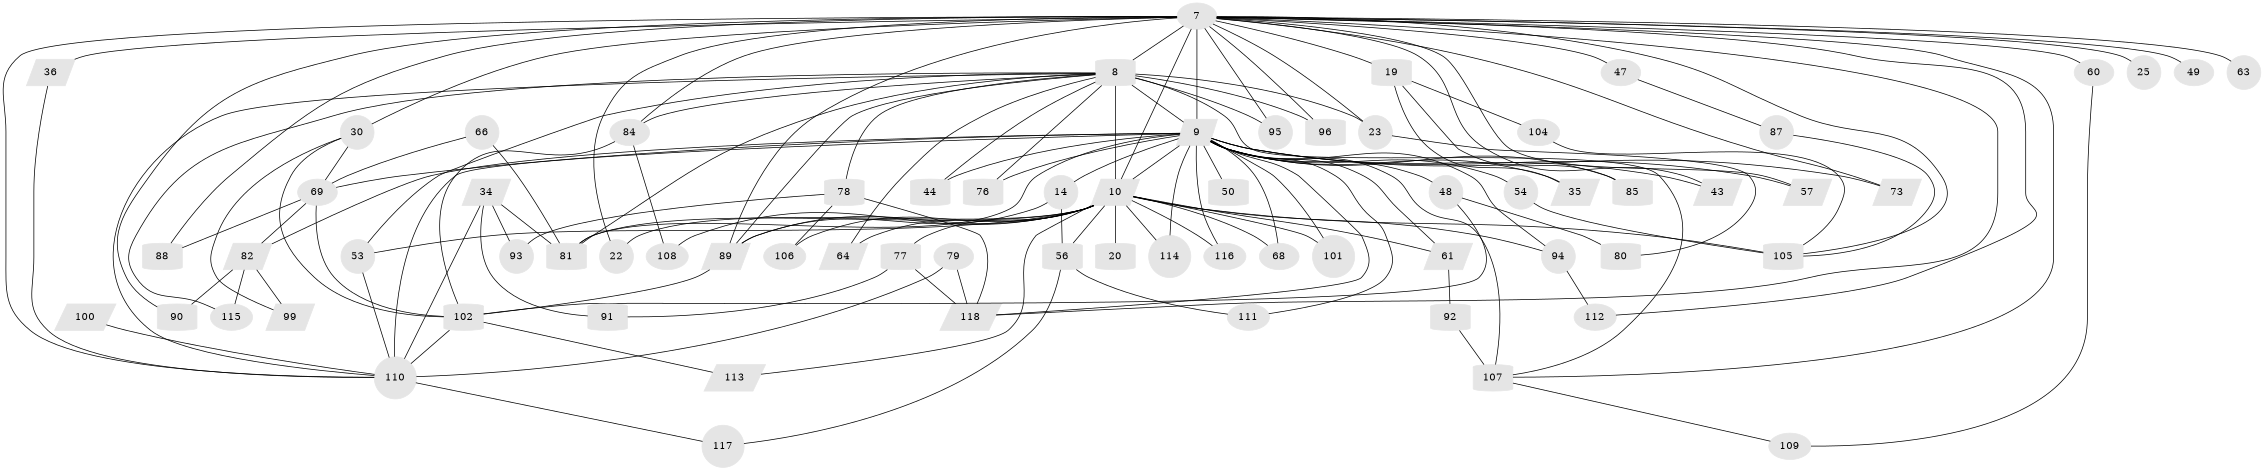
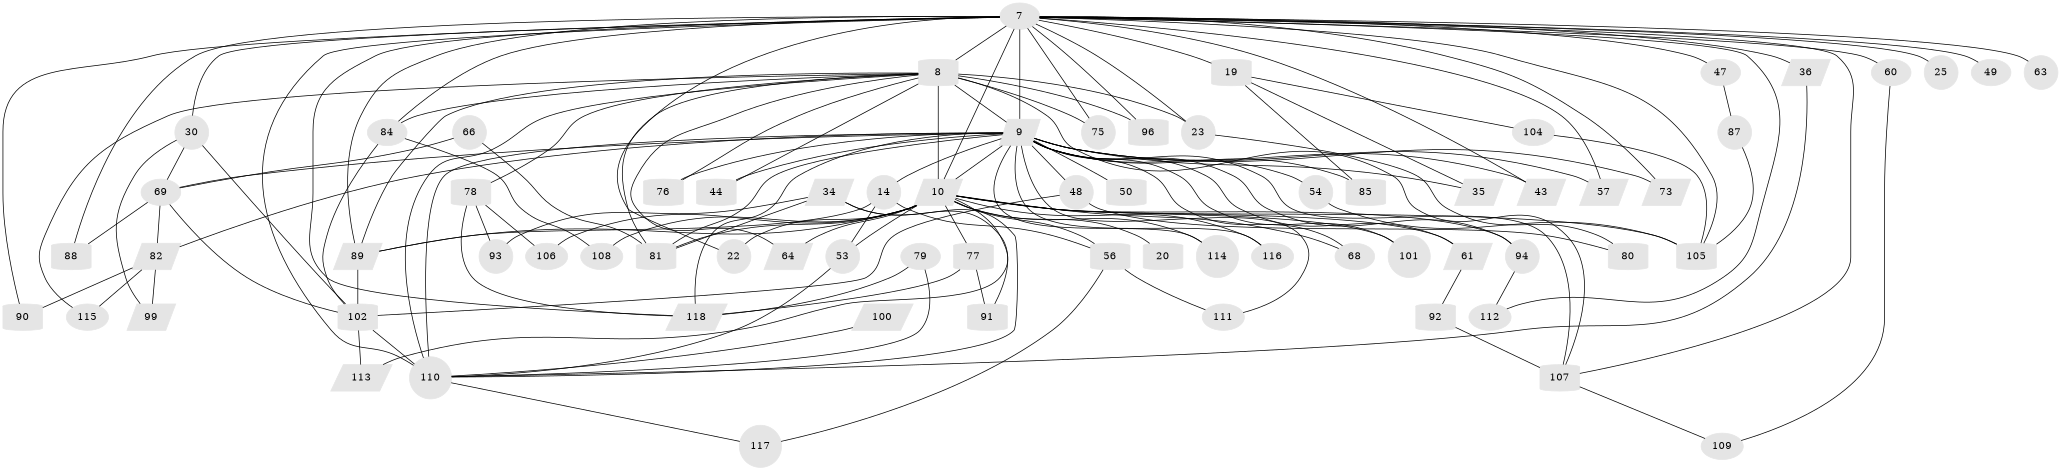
(712, 97) -> (862, 227)
(1276, 132) -> (1098, 132)
